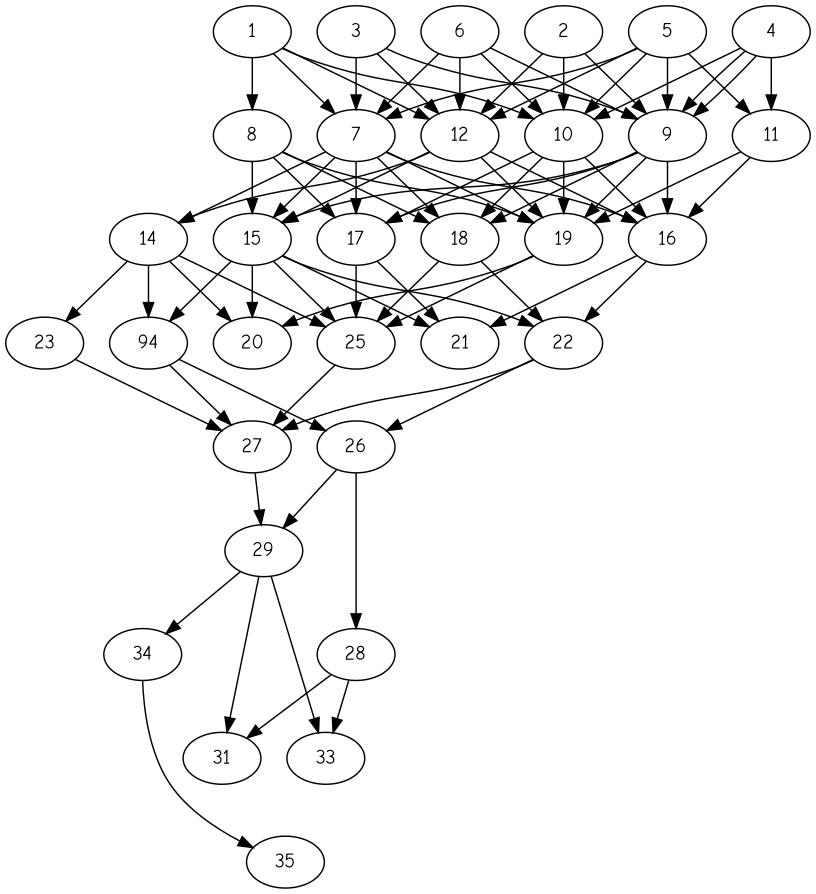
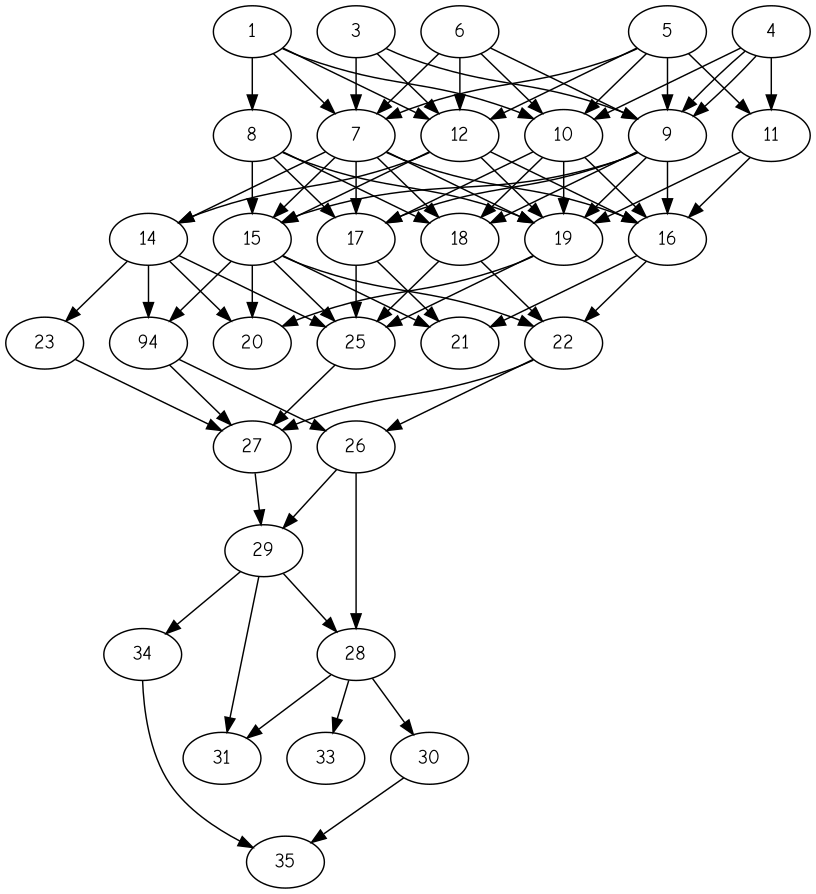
(564, 32) -> none
(293, 647) -> (305, 597)
none -> (430, 758)
